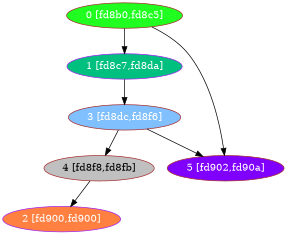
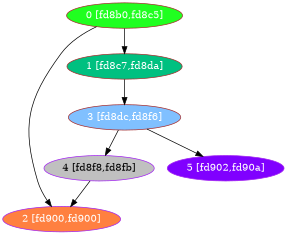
(125, 66) -> (125, 66)
(203, 78) -> (34, 103)
(99, 168) -> (99, 168)
(226, 168) -> (226, 168)
